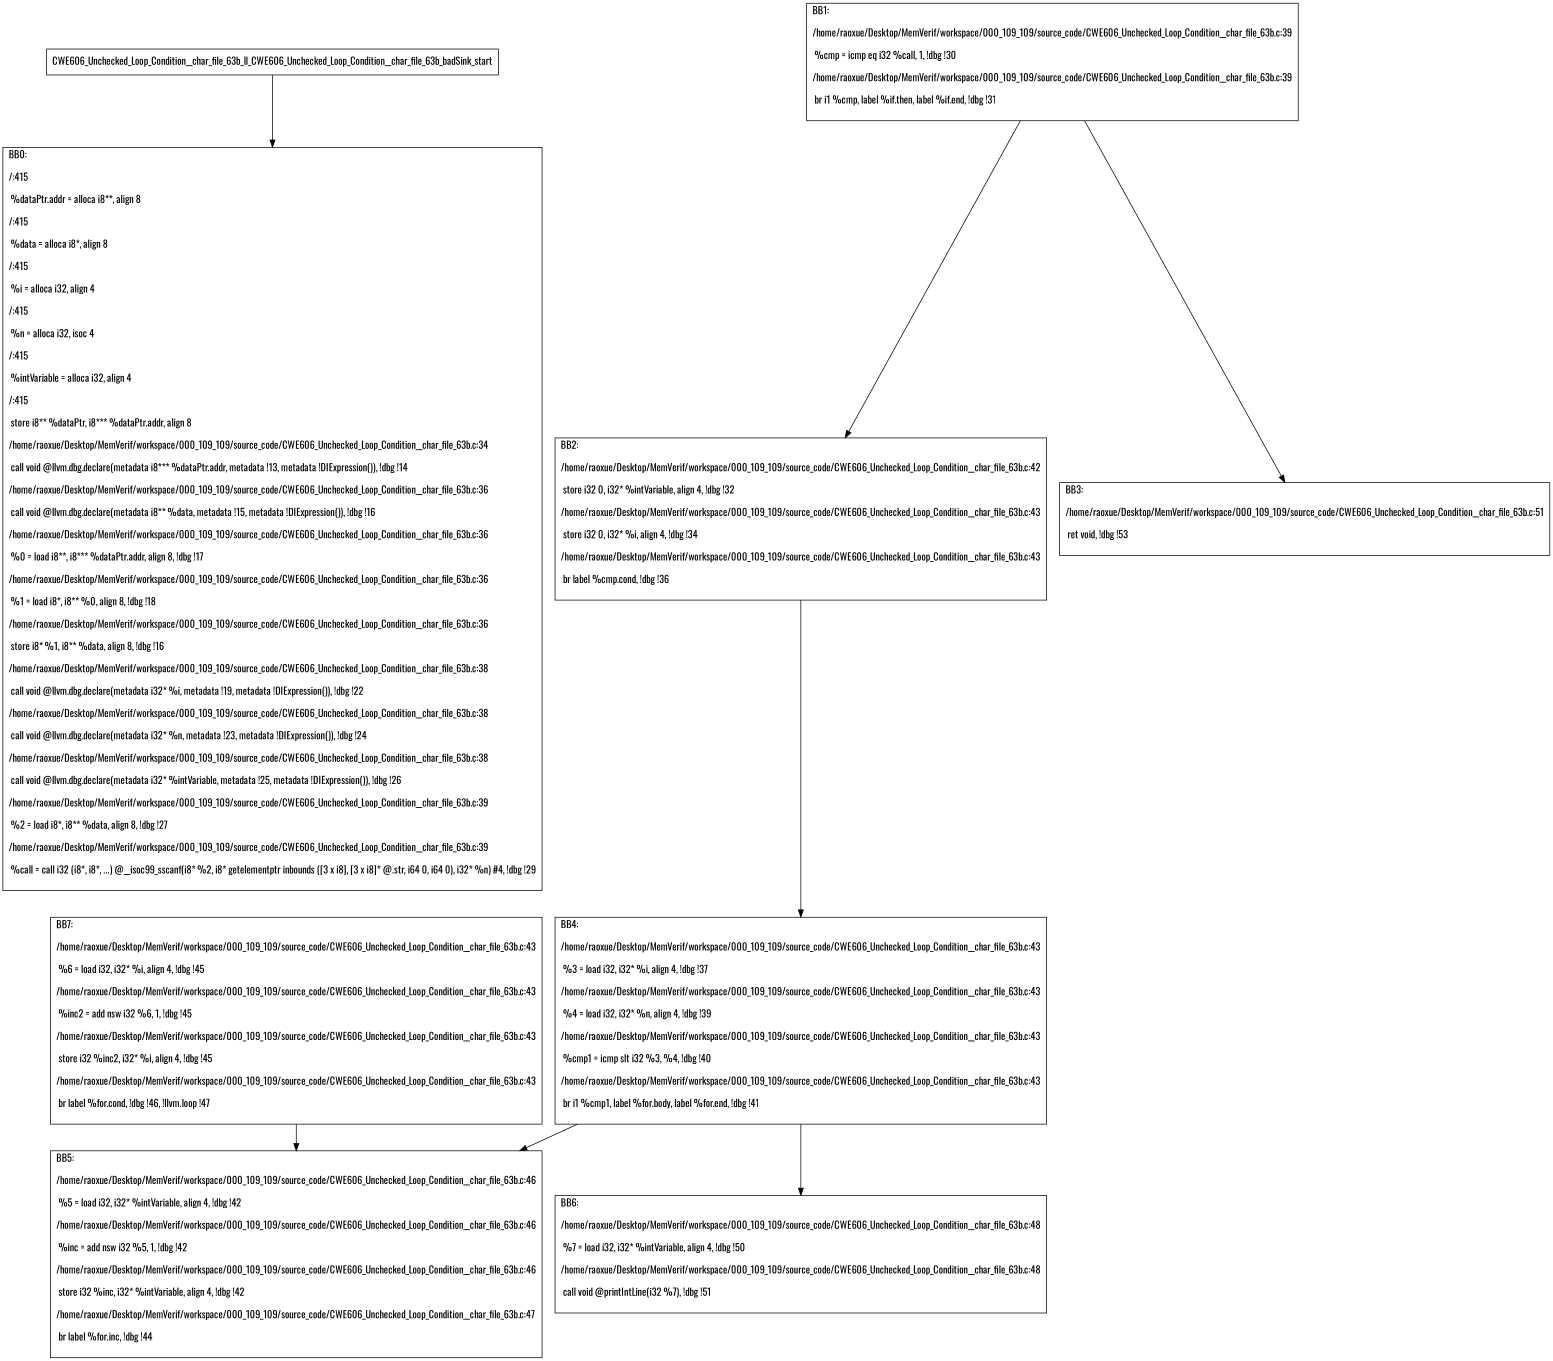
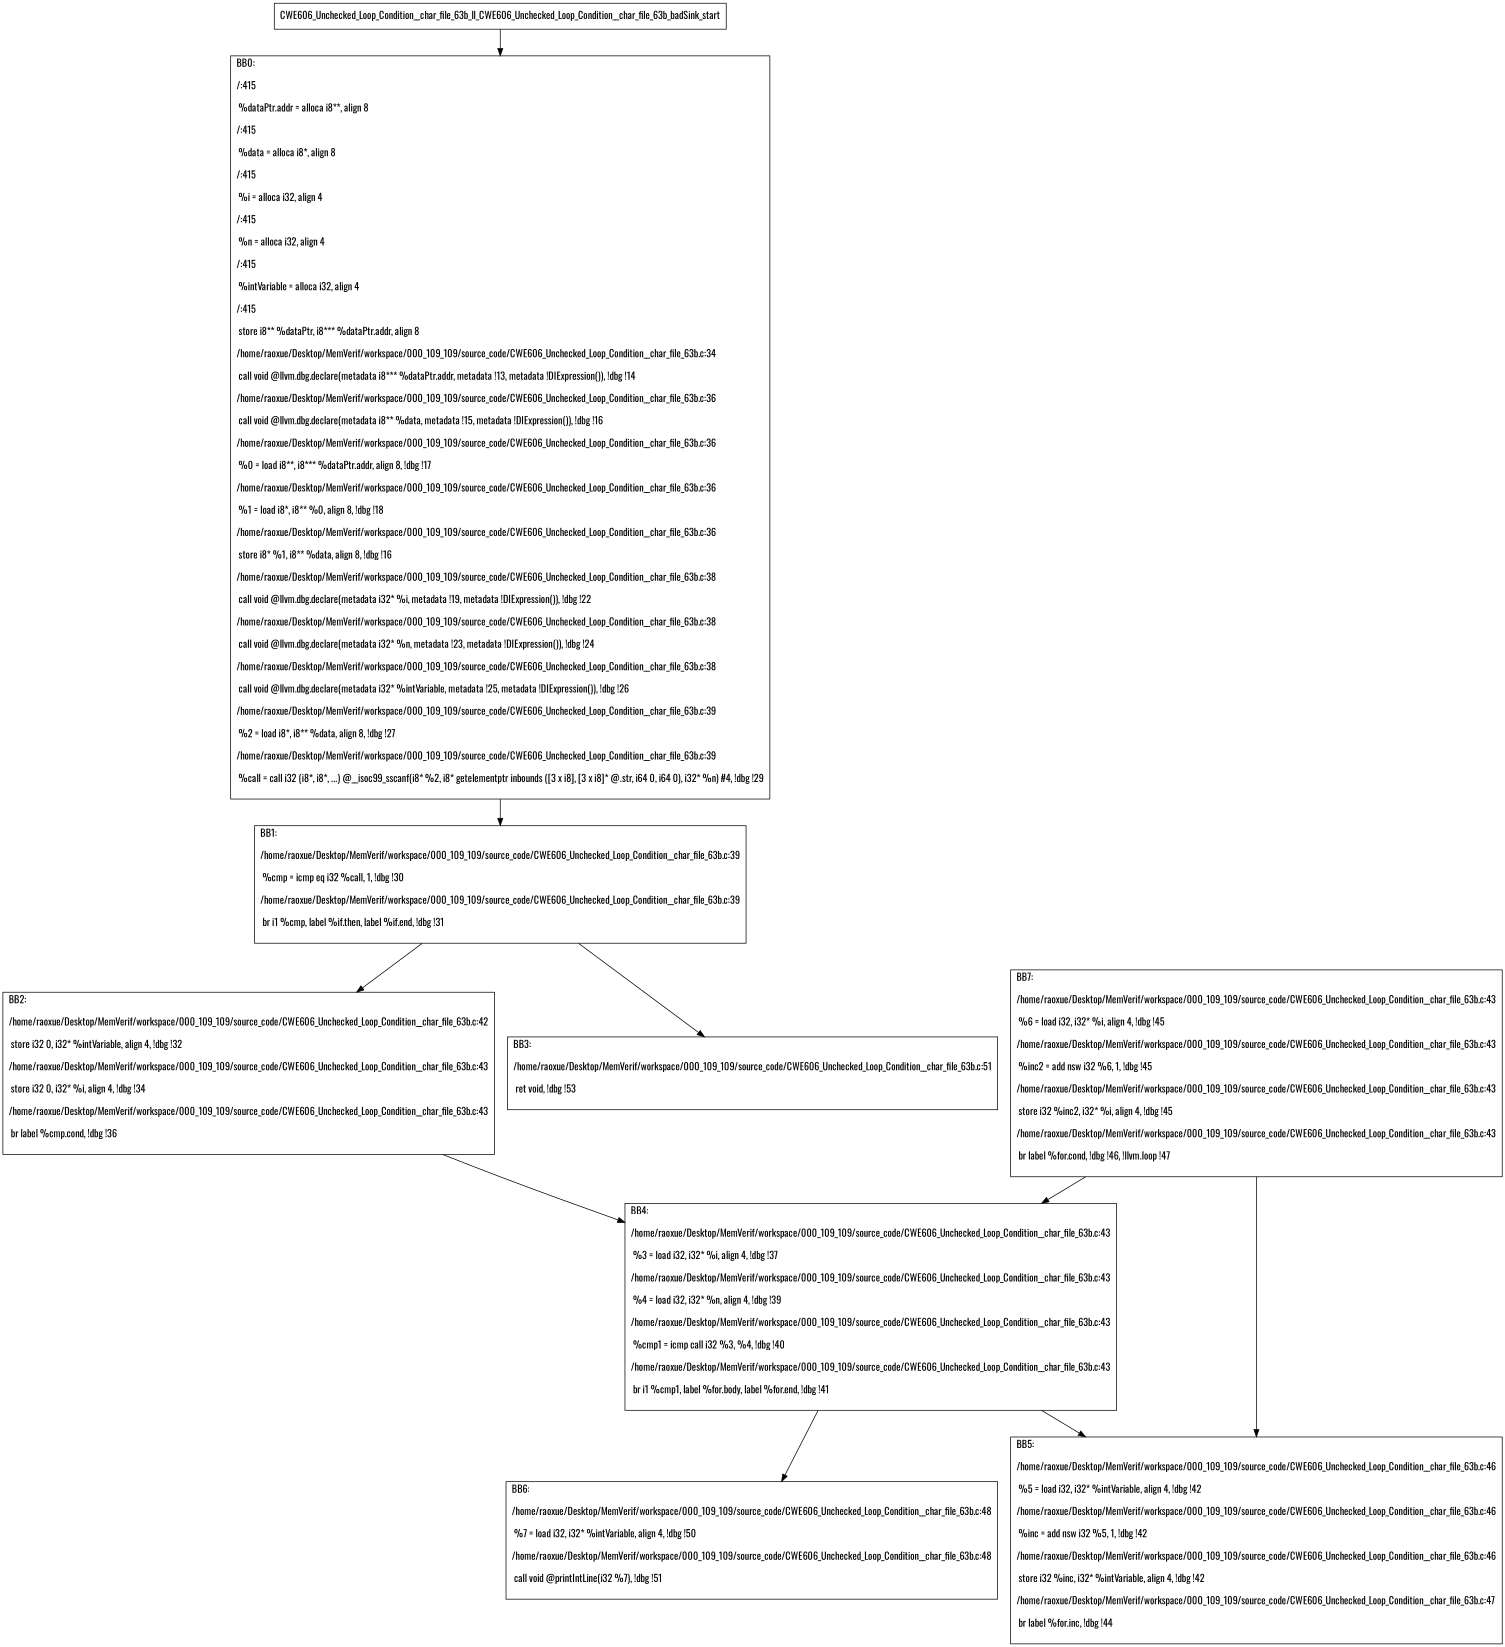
(52, 334) -> (281, 243)
none -> (500, 809)
(636, 1059) -> (708, 1345)
none -> (1067, 1188)
